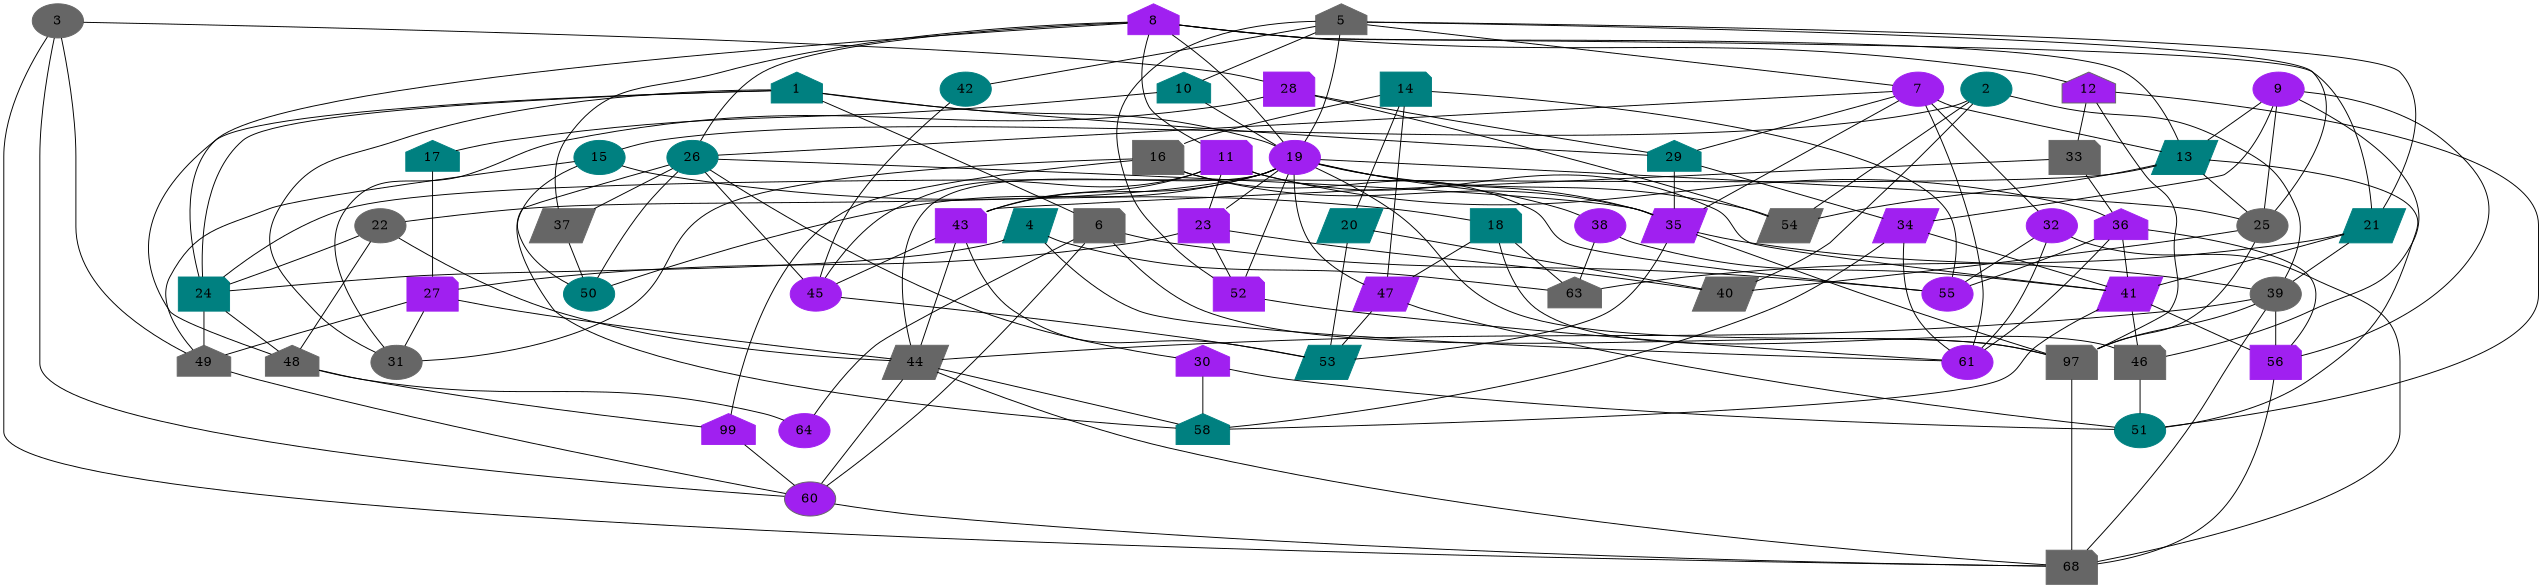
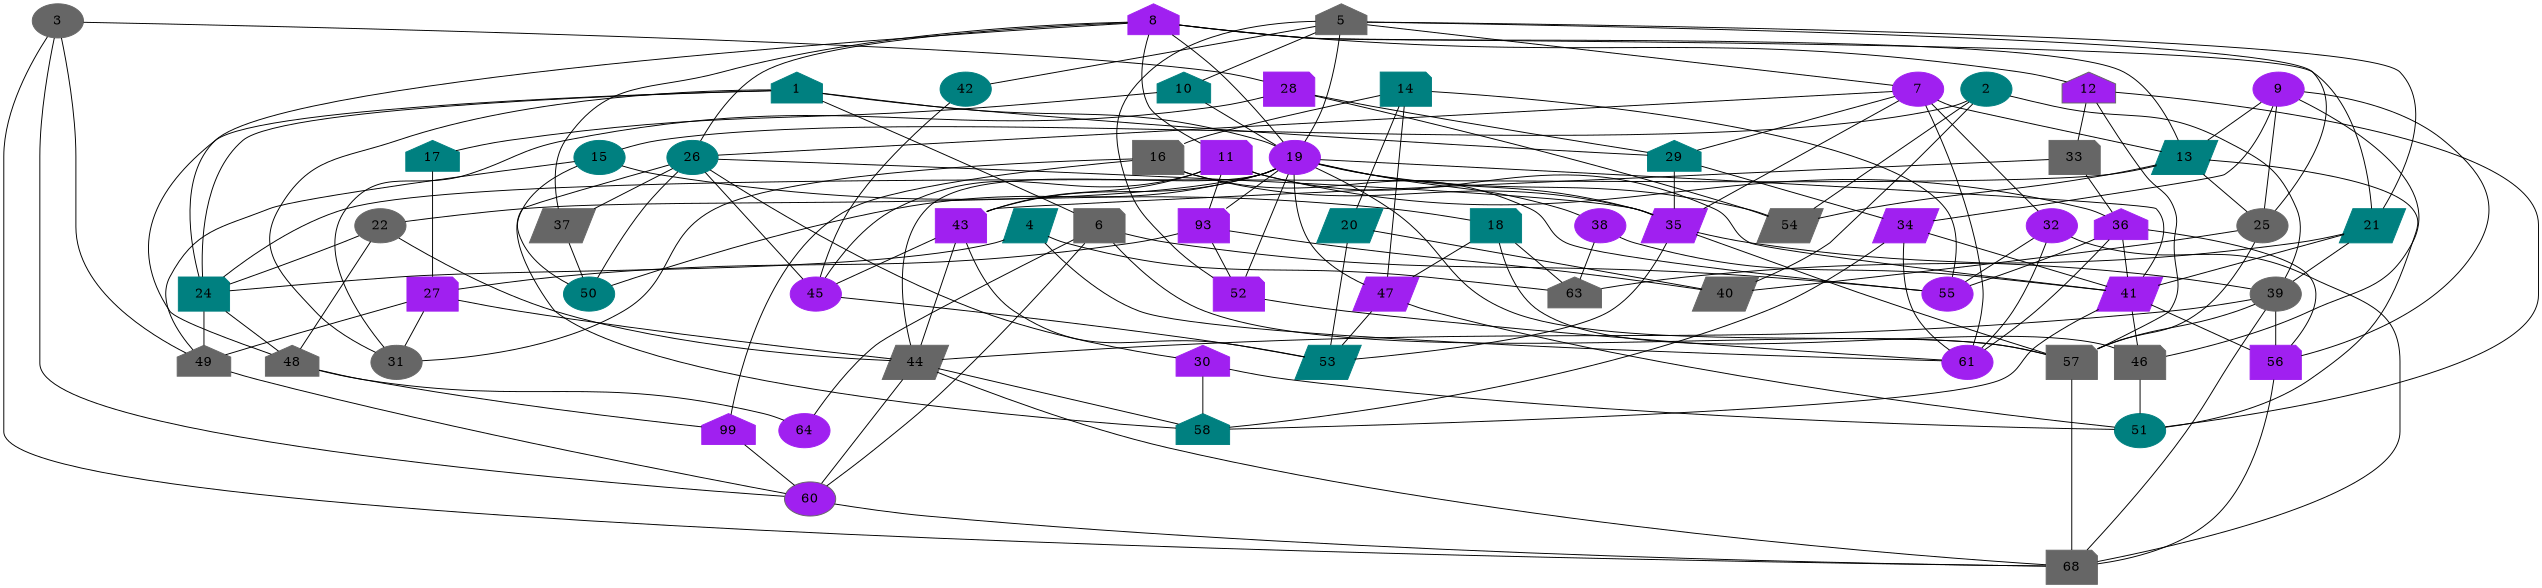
(1872, 188) -> (1867, 188)
(1204, 226) -> (1204, 226)
(2072, 362) -> (2072, 362)
